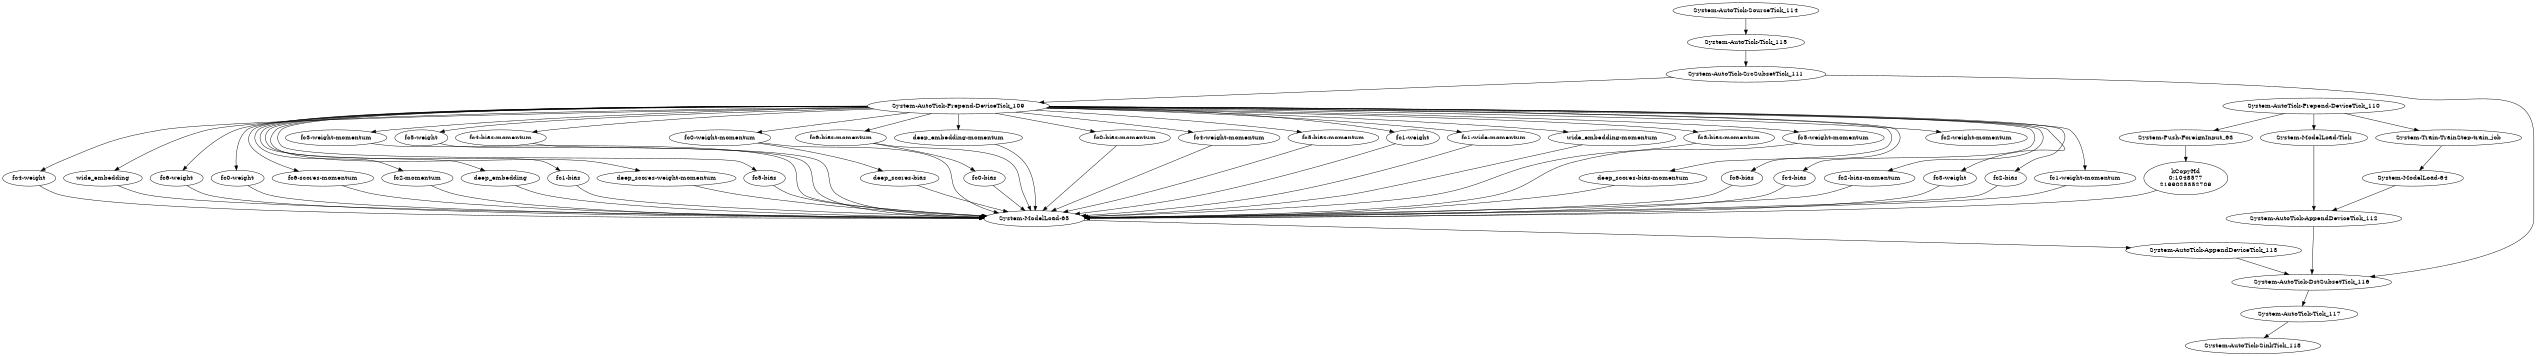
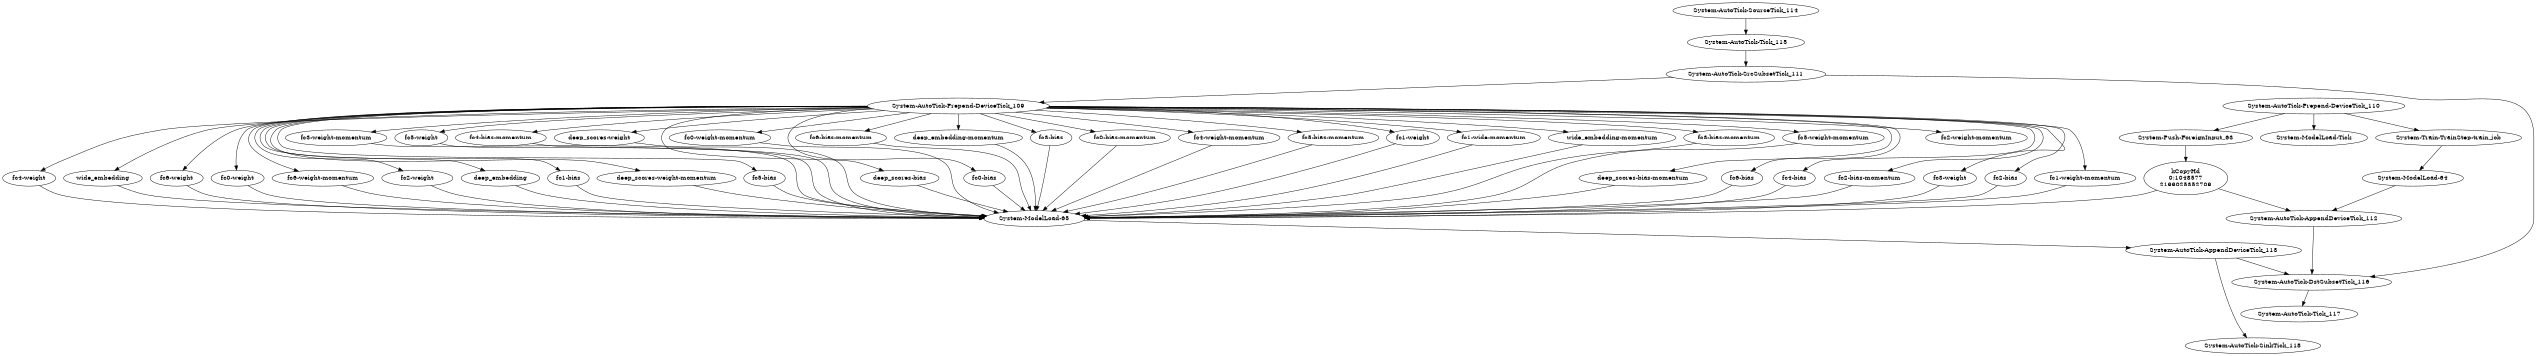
none -> (599, 138)
none -> (1051, 138)
(819, 154) -> (663, 143)
(938, 156) -> (816, 157)
(2314, 176) -> (2252, 199)
(323, 178) -> (323, 178)
(417, 178) -> (417, 178)
(2278, 329) -> (2227, 297)
